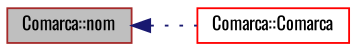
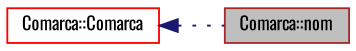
(174, 26) -> (201, 26)
